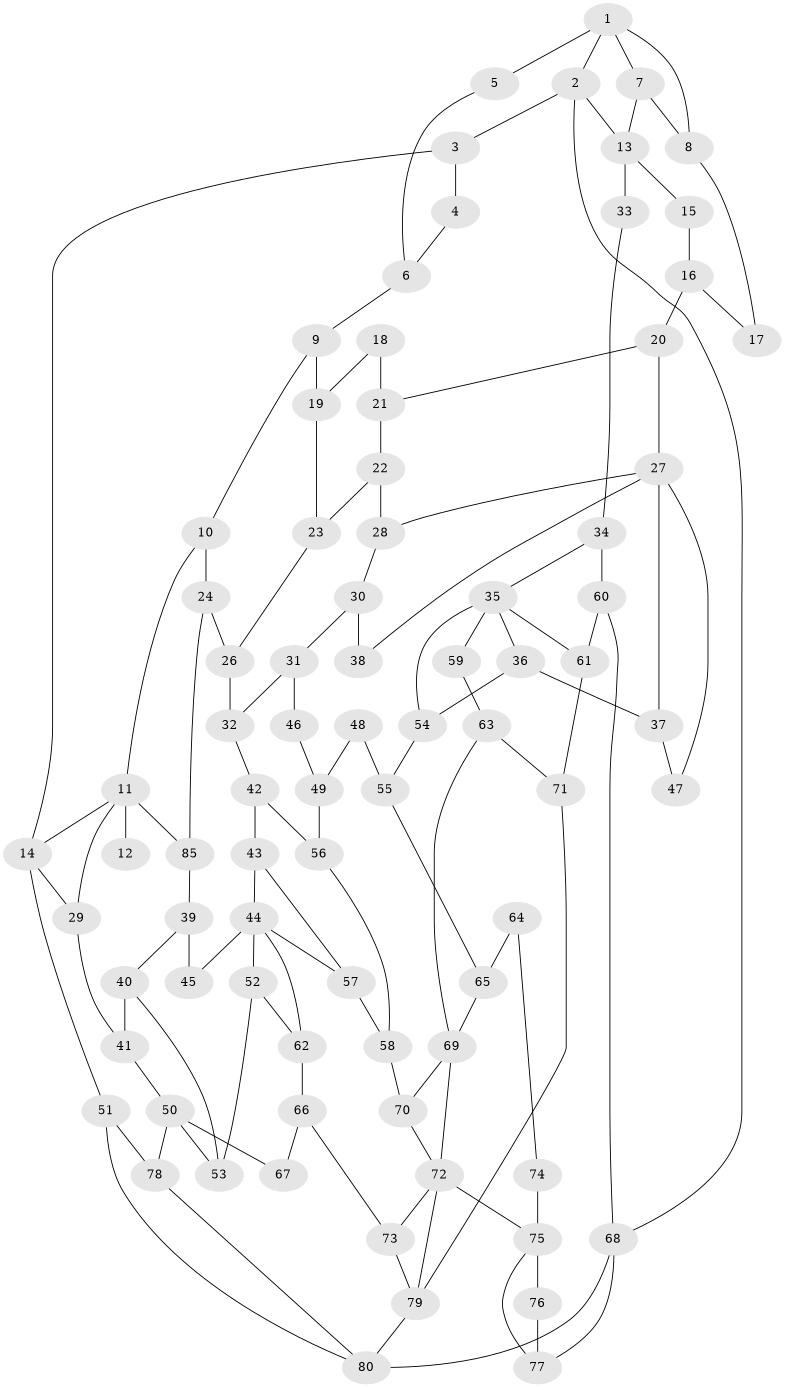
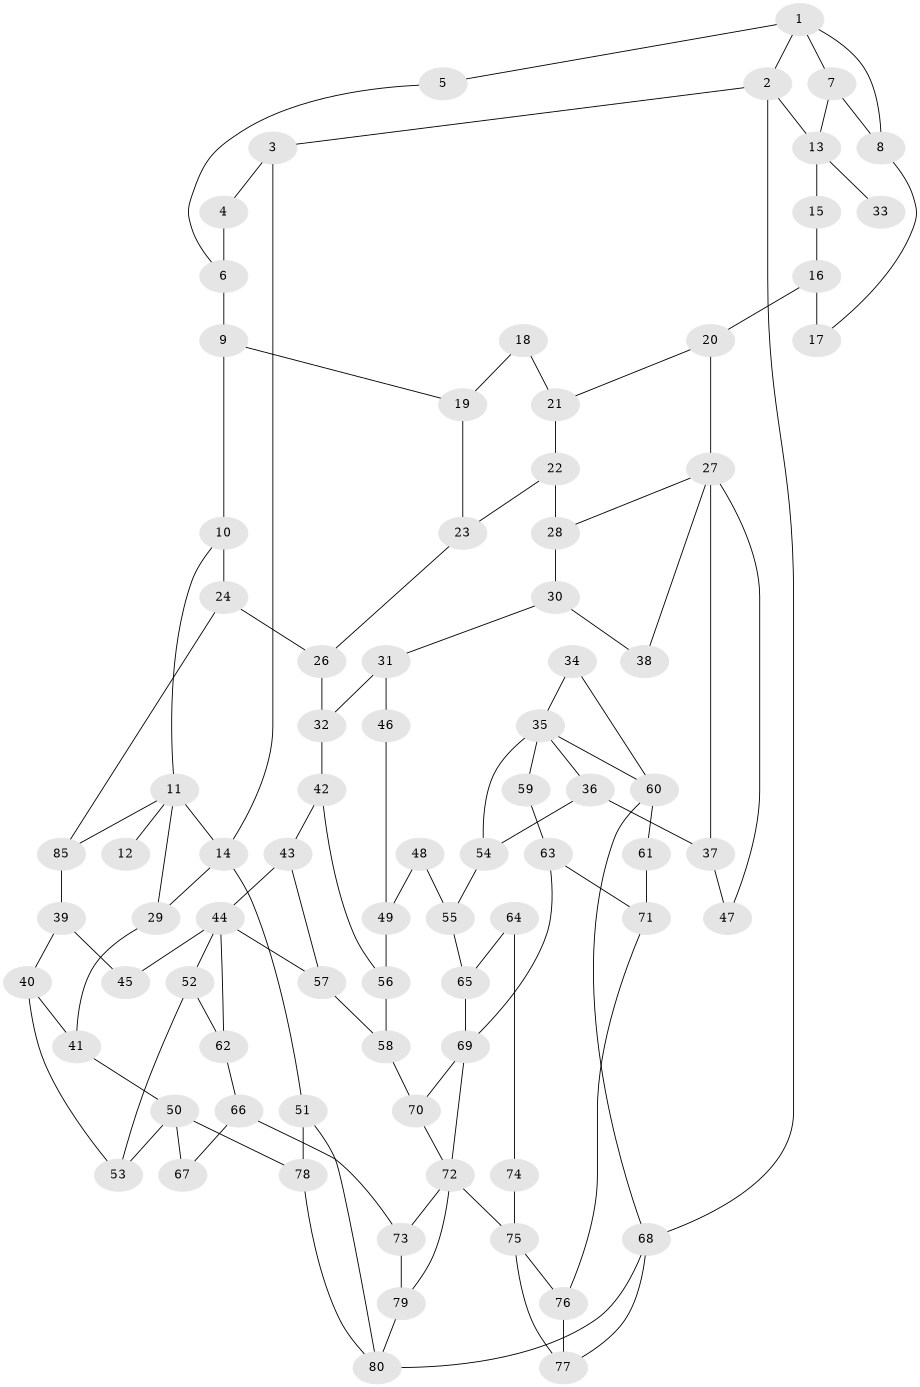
(610, 372) -> none
(539, 630) -> (597, 758)
(559, 1065) -> (597, 1110)
